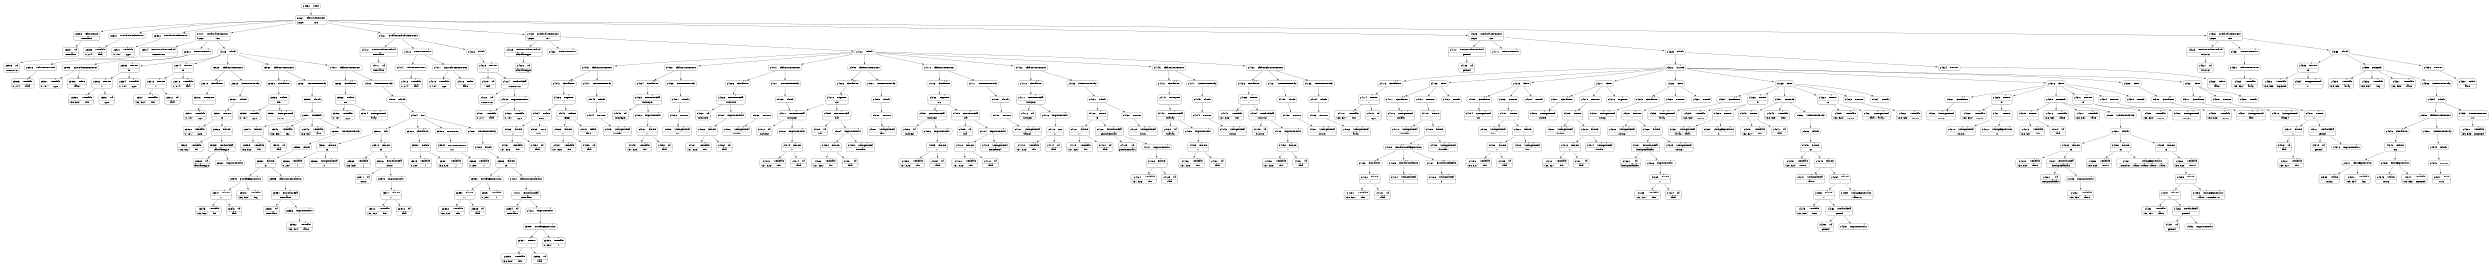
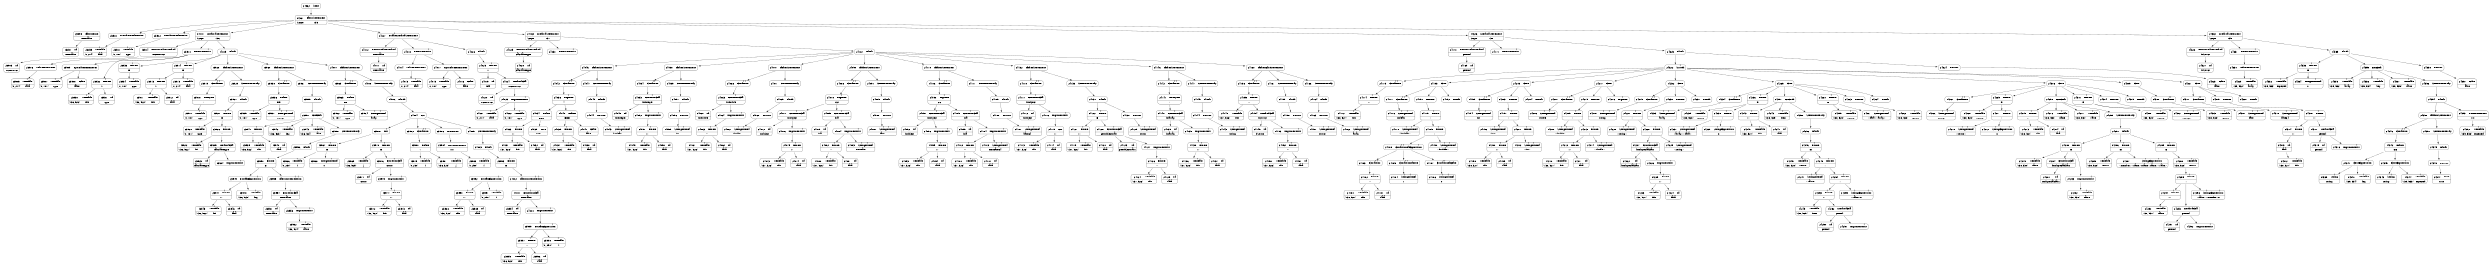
(198, 24) -> none
(116, 75) -> (142, 58)
(788, 106) -> (774, 107)
(1373, 115) -> none
(2295, 147) -> (2287, 154)
(496, 171) -> none
(2071, 171) -> (2079, 163)
(2177, 202) -> (2186, 194)
